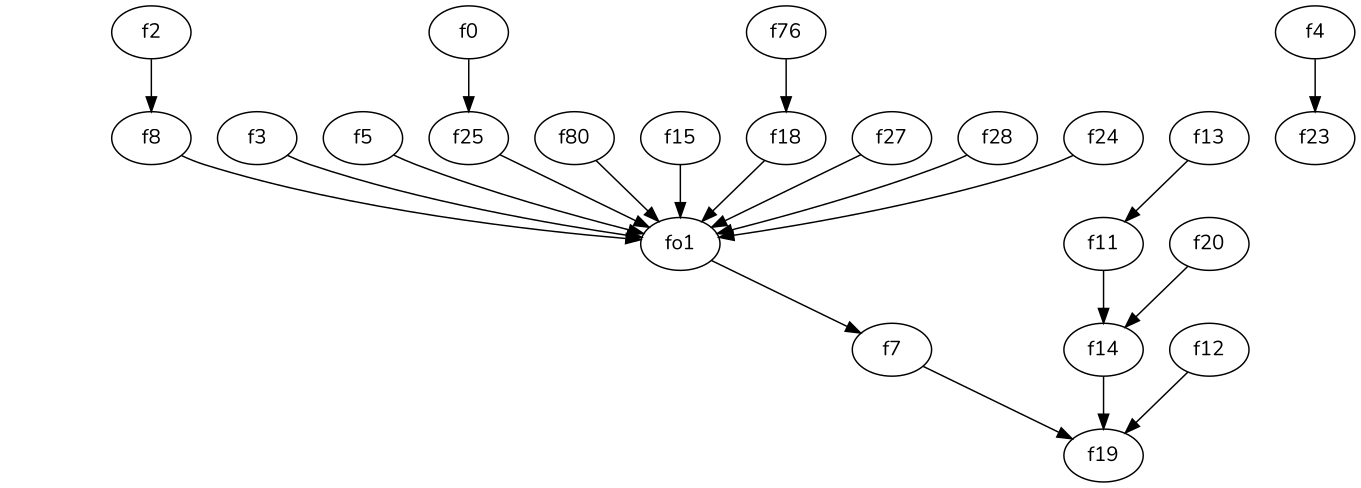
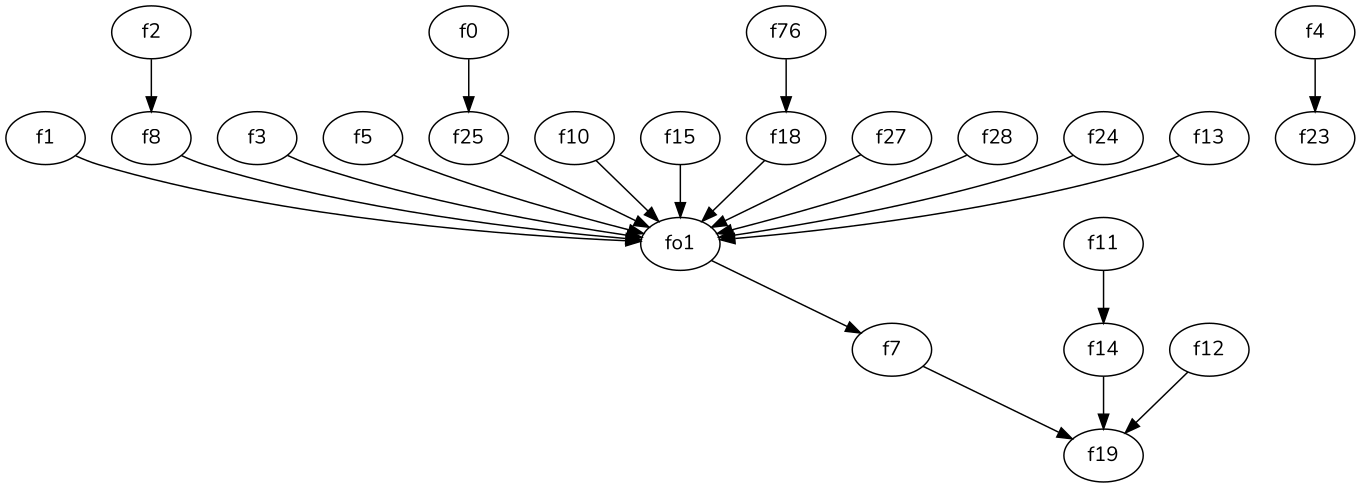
none -> (46, 138)
(575, 138) -> (575, 138)
(1162, 186) -> (960, 210)
(1209, 244) -> none
